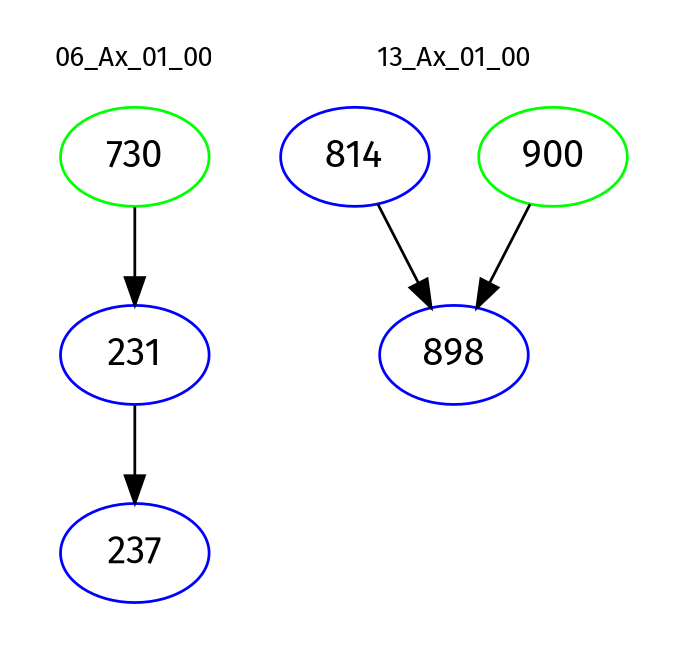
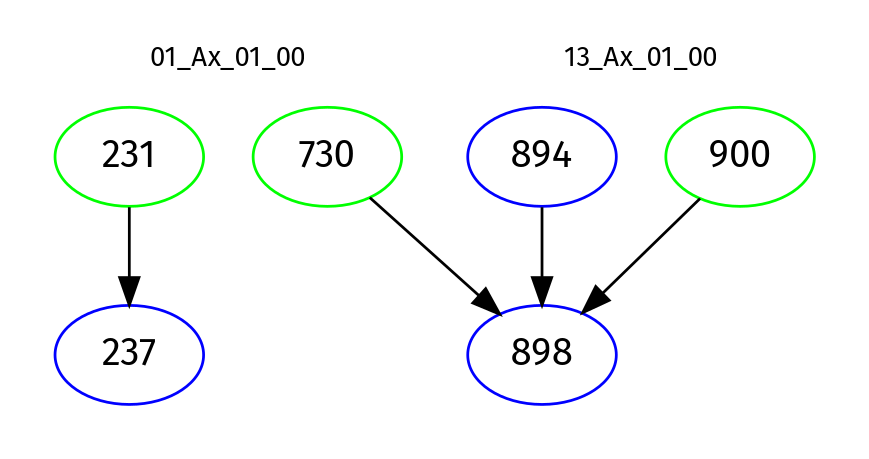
(135, 59) -> (228, 59)
(355, 157) -> (542, 157)
(135, 242) -> (405, 229)
(135, 355) -> (129, 157)
